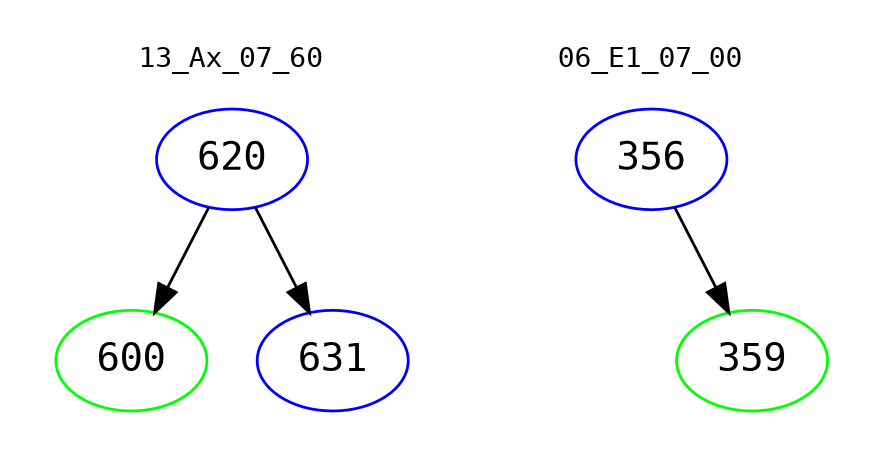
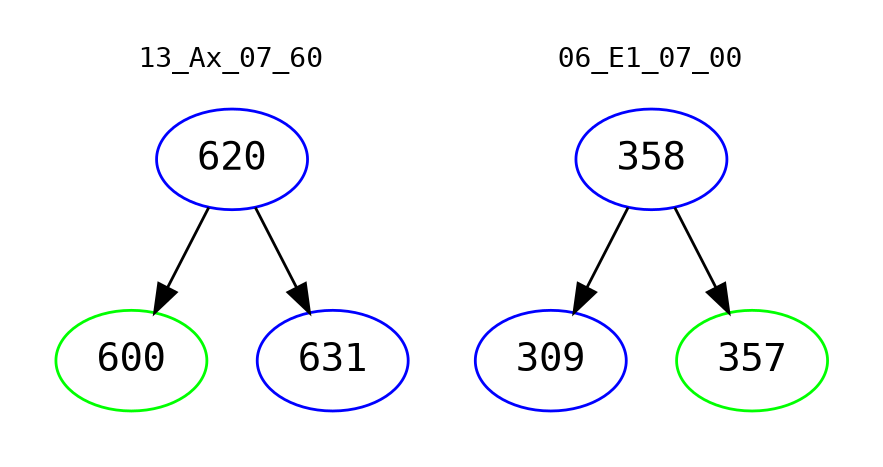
(651, 159) -> (651, 159)
none -> (551, 361)
(752, 361) -> (752, 361)
